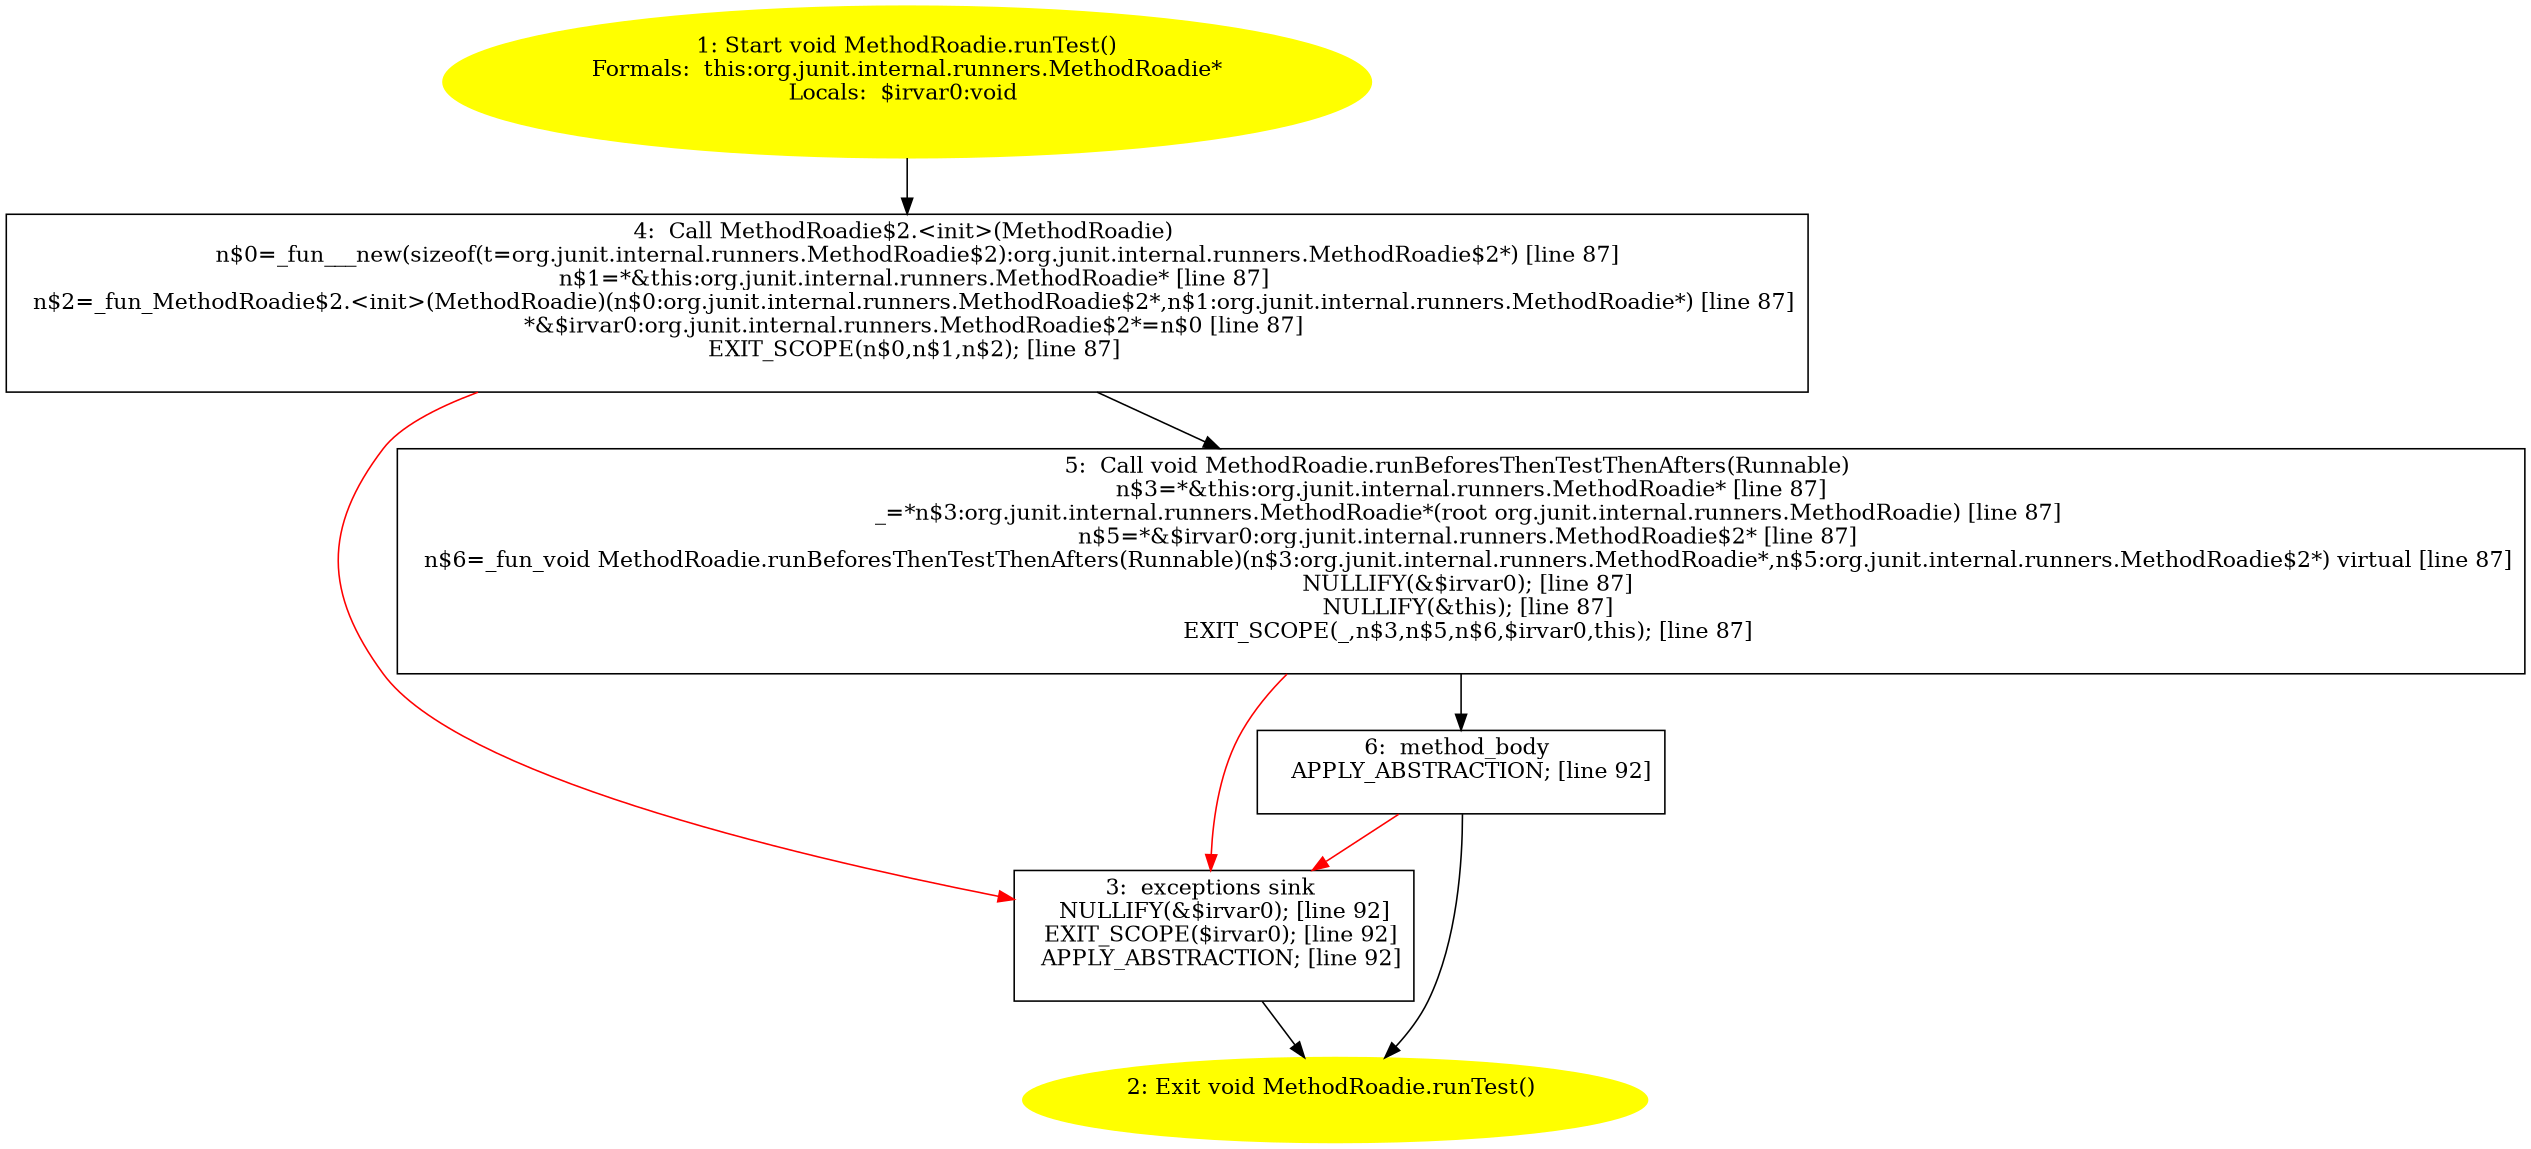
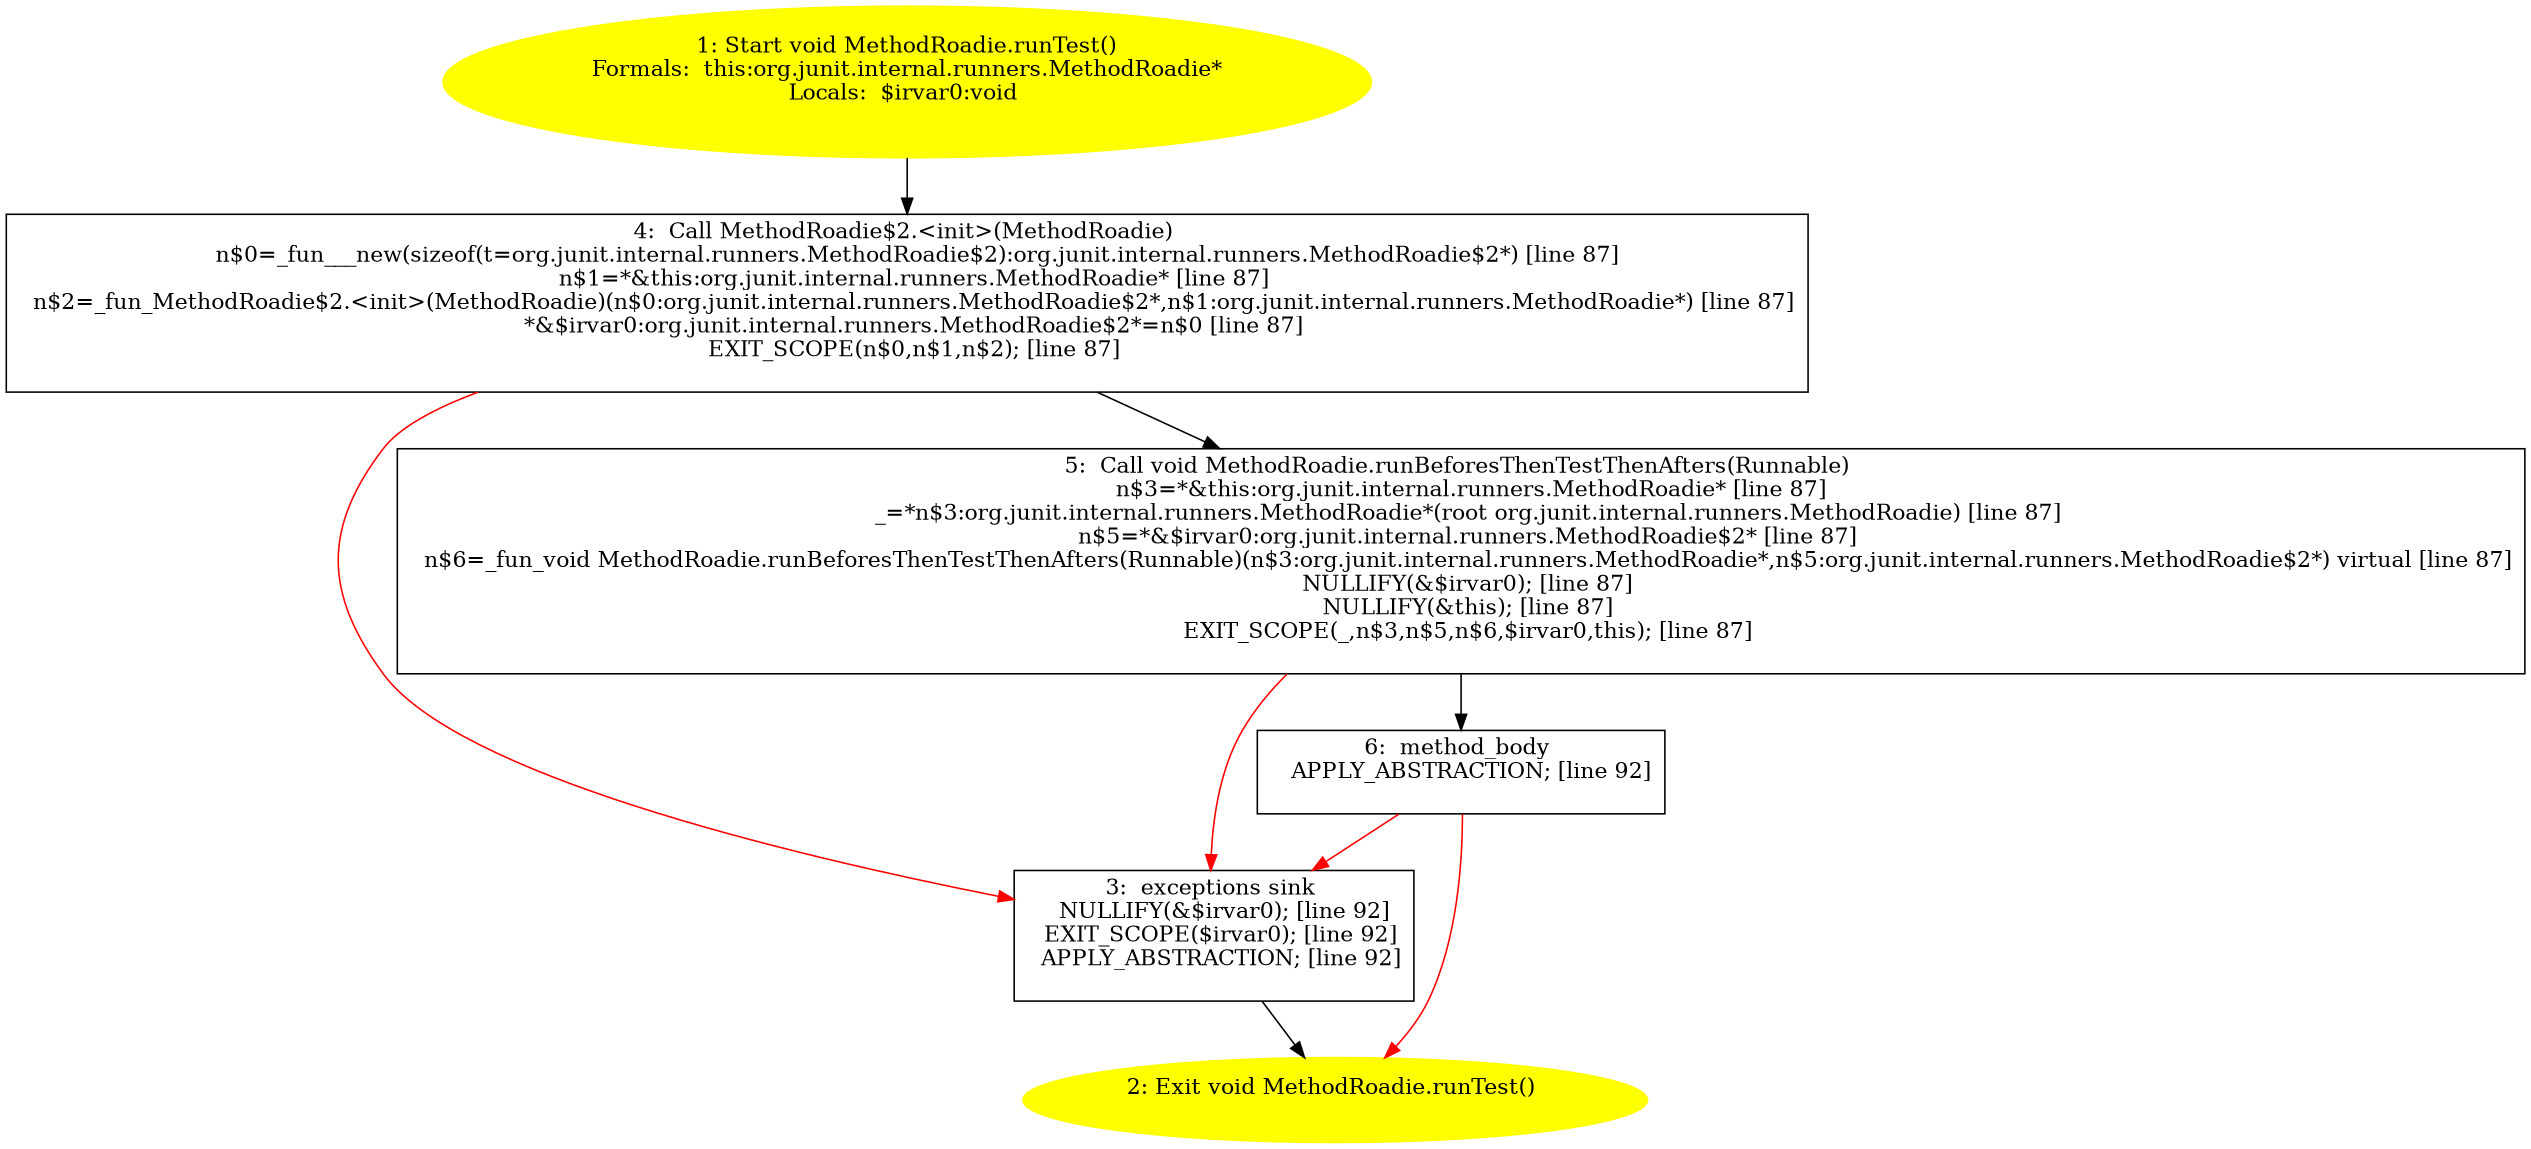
(1450, 937) -> (1450, 937)
